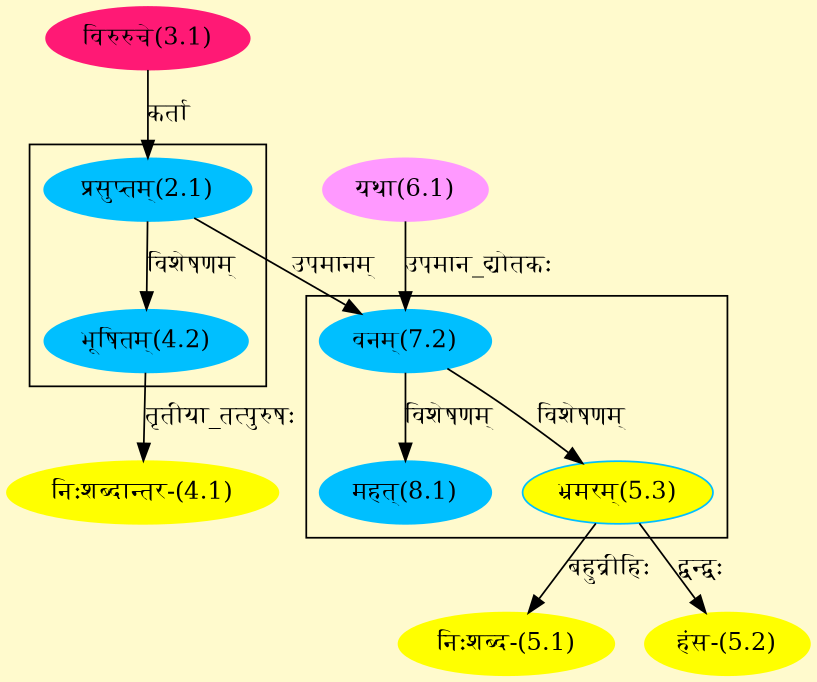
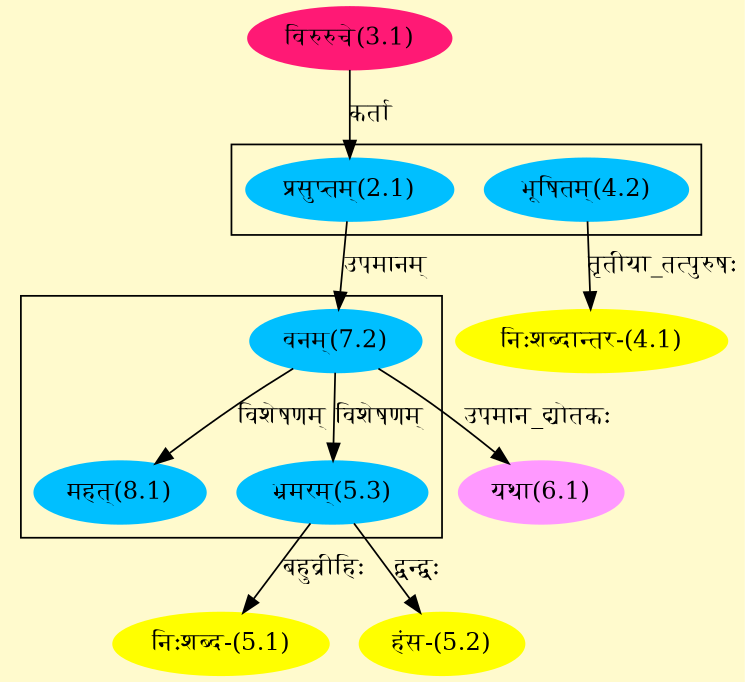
(147, 257) -> none
(405, 257) -> (429, 402)
(618, 492) -> (332, 492)
